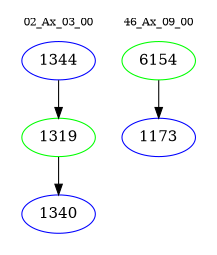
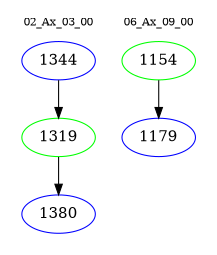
(159, 23) -> (159, 23)
(159, 61) -> (159, 61)
(159, 137) -> (159, 137)
(59, 214) -> (59, 214)
